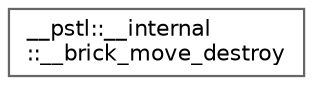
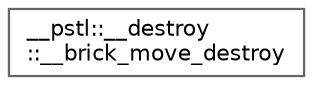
(157, 42) -> (157, 42)
